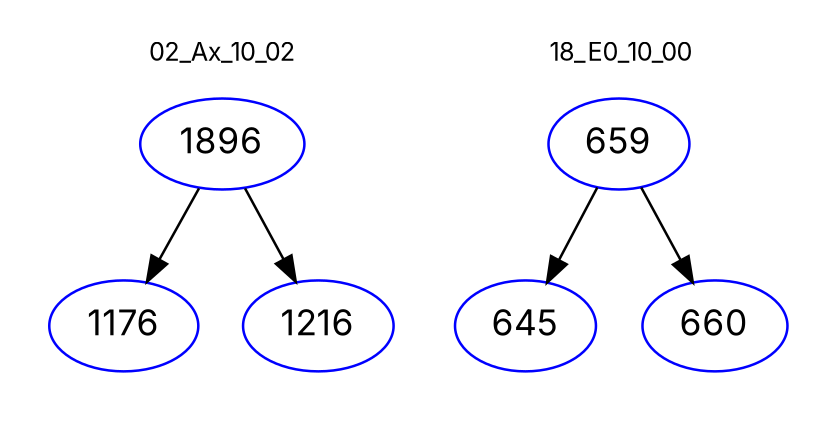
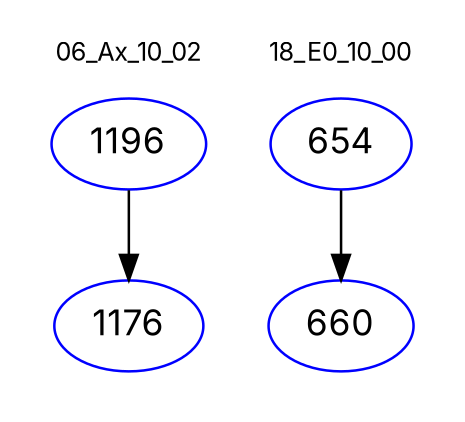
(222, 54) -> (129, 54)
(222, 144) -> (129, 144)
(619, 144) -> (341, 144)
(318, 326) -> none
(525, 326) -> none
